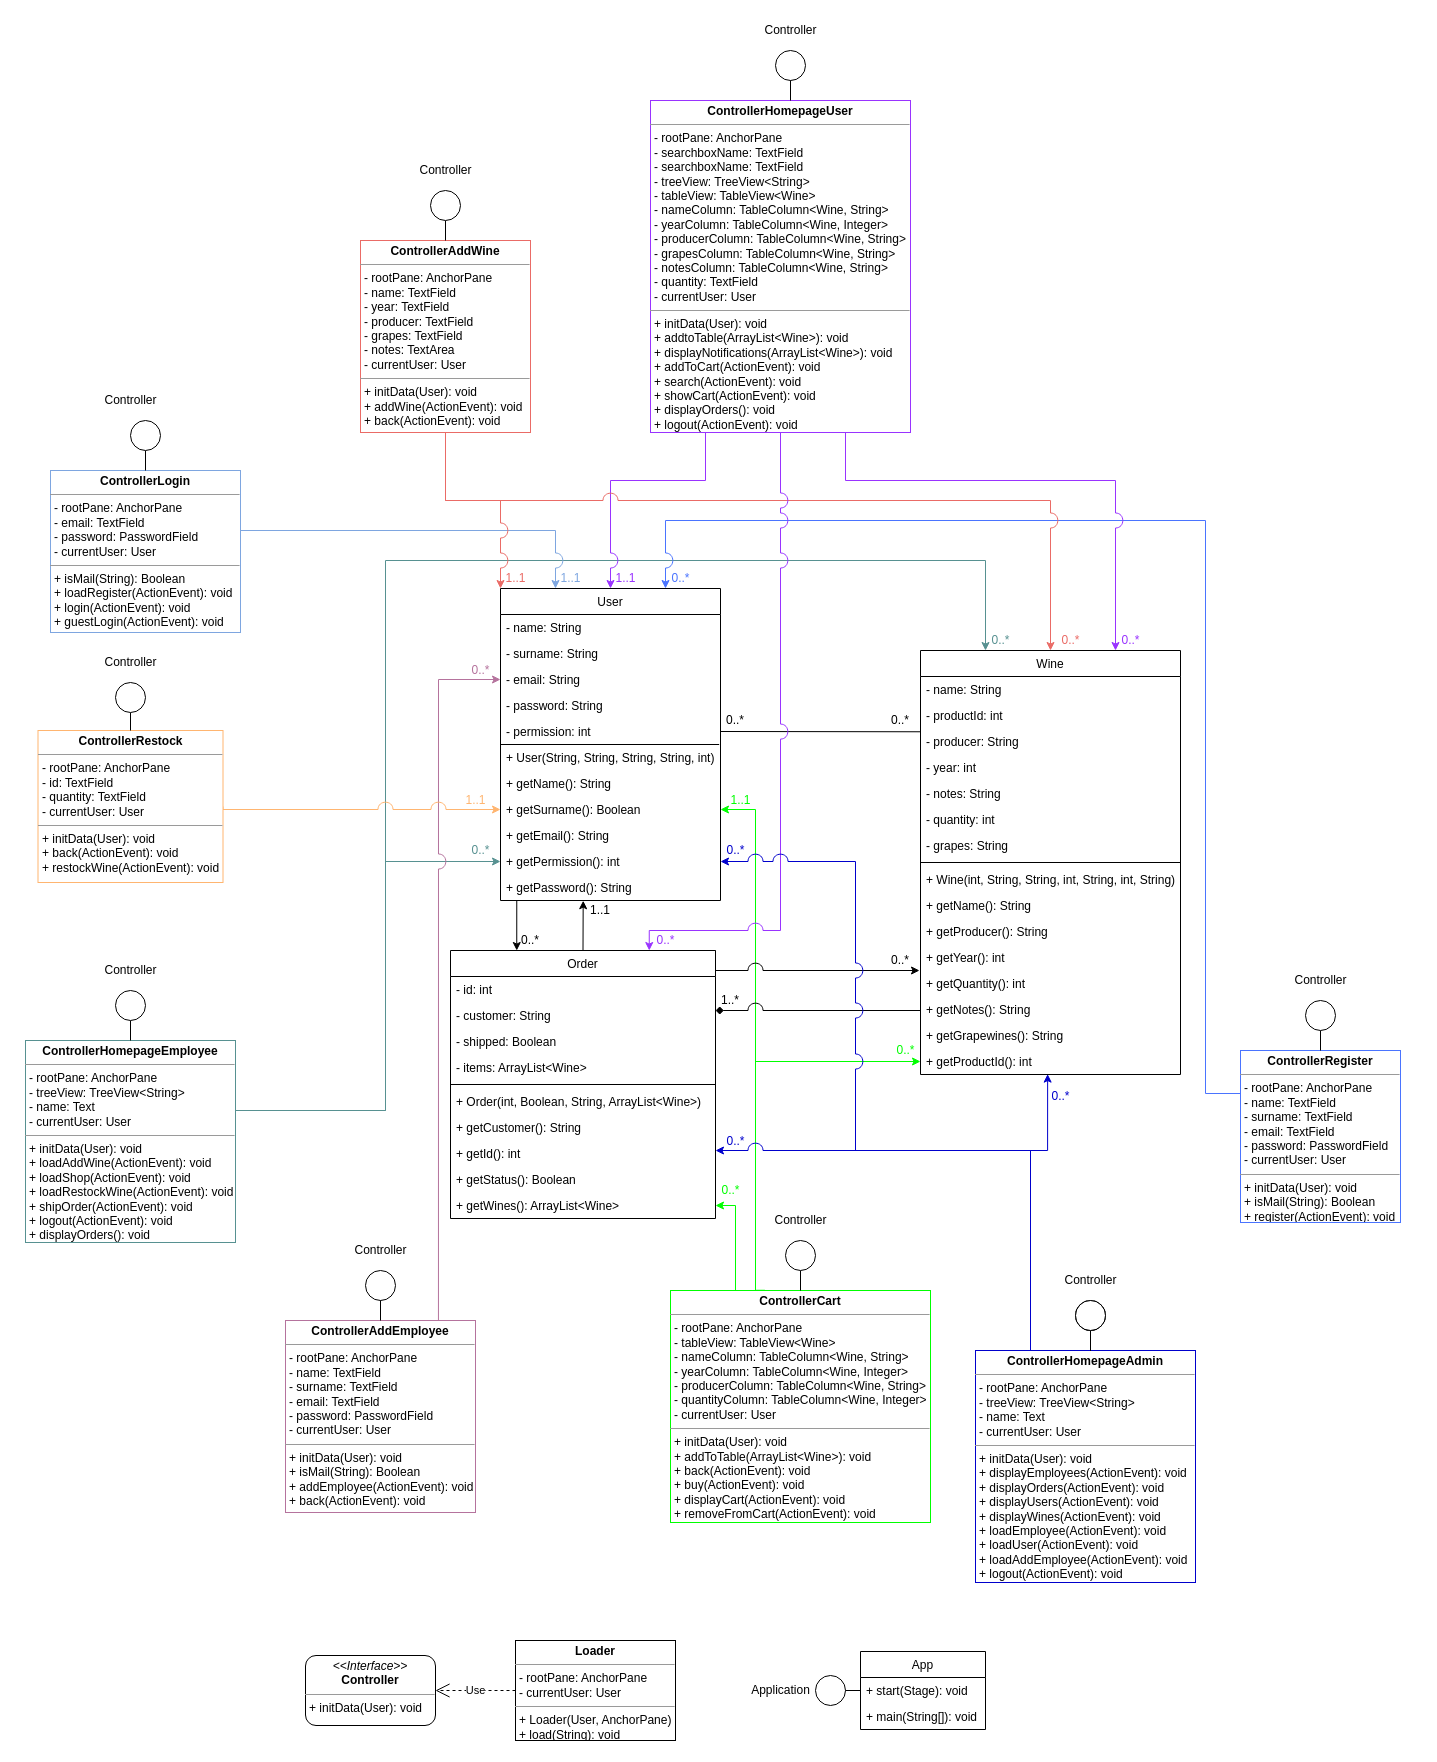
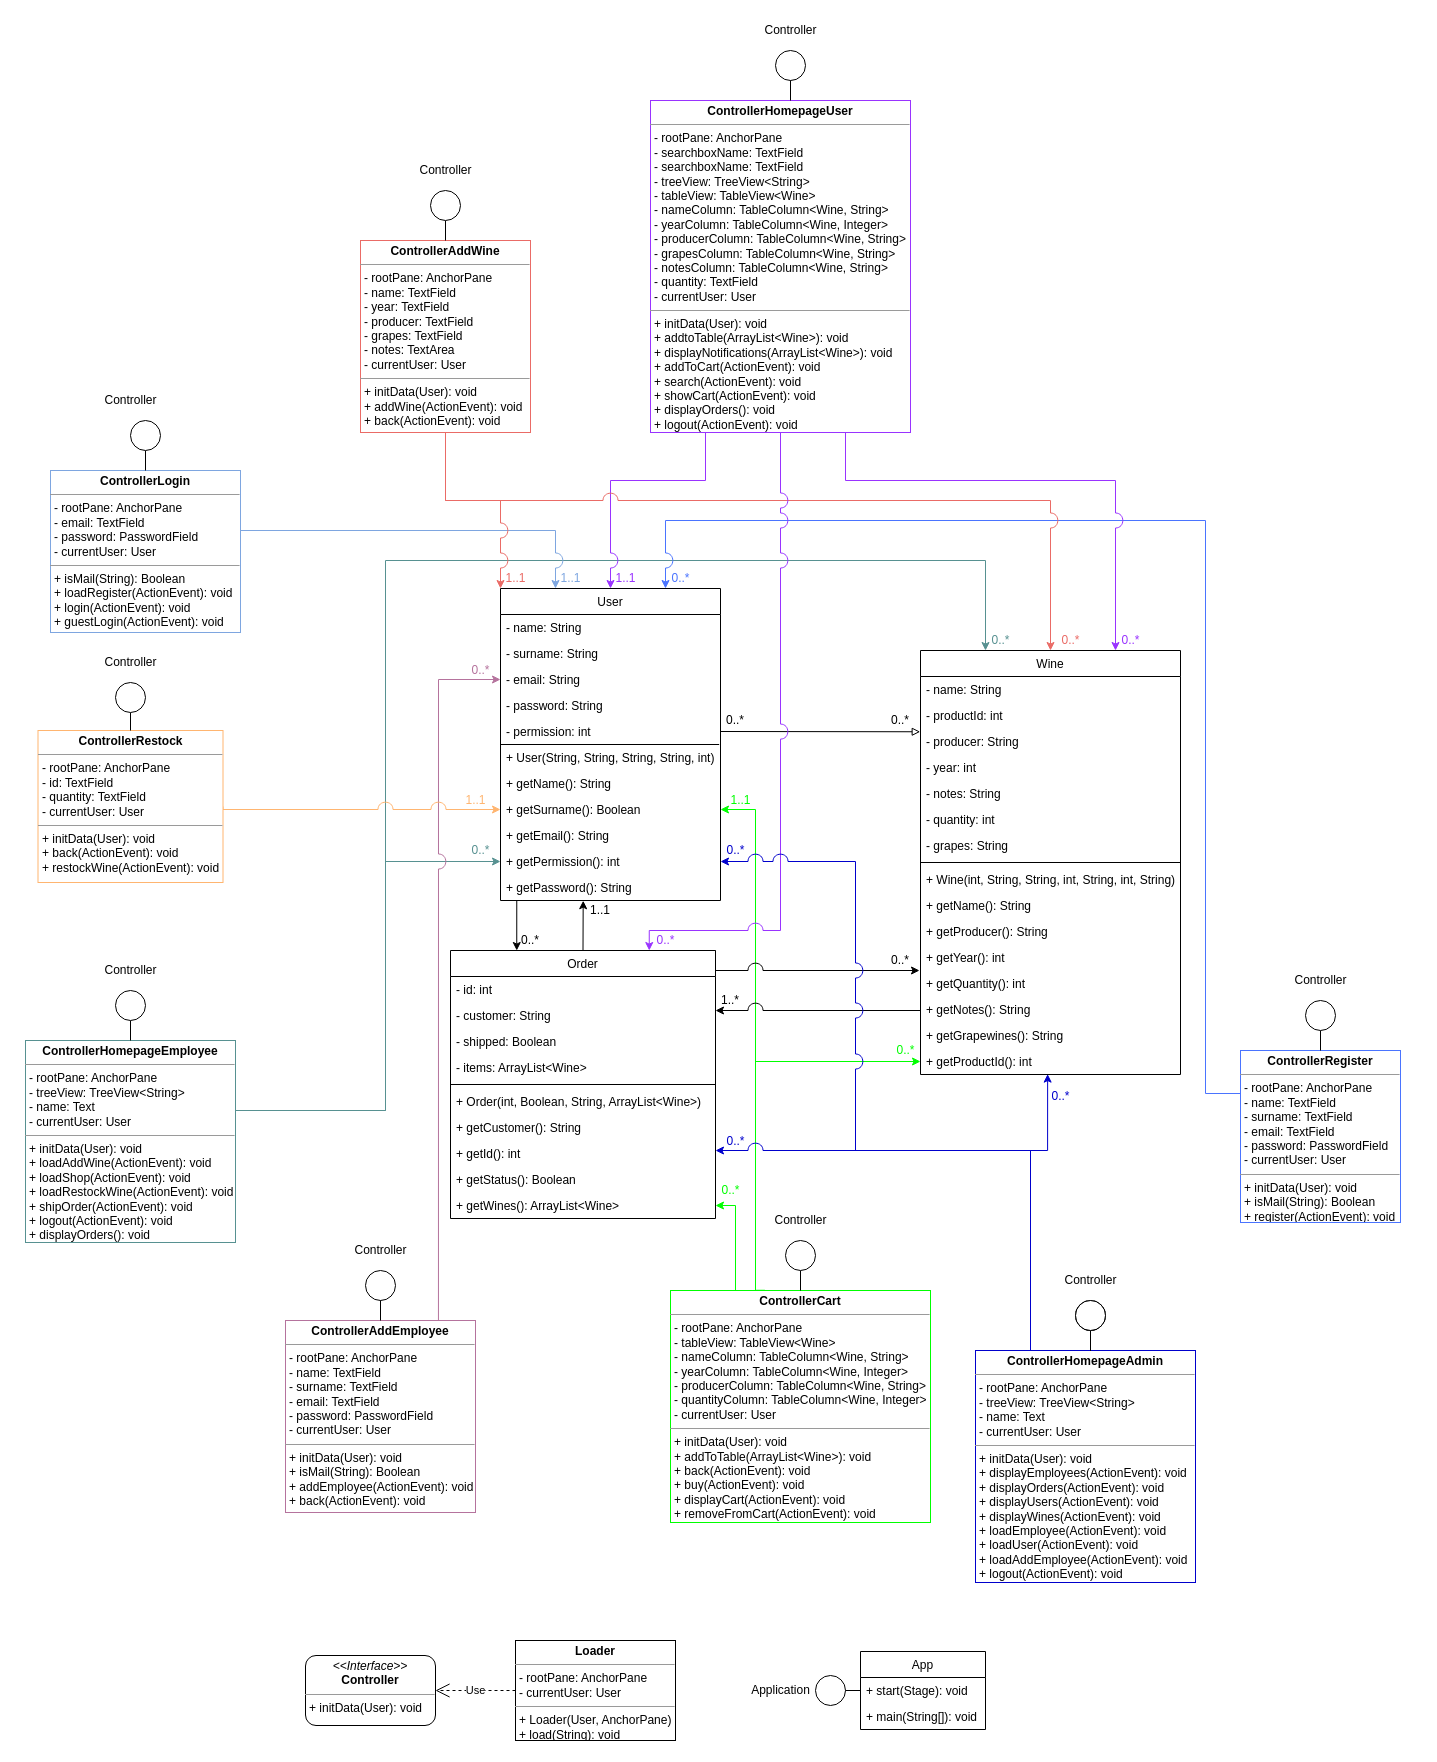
(914, 732) -> (911, 732)
(724, 1011) -> (723, 1011)
